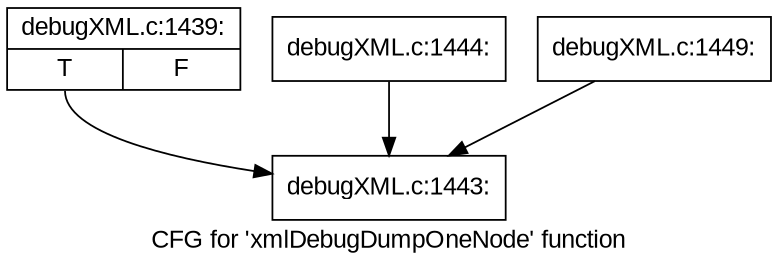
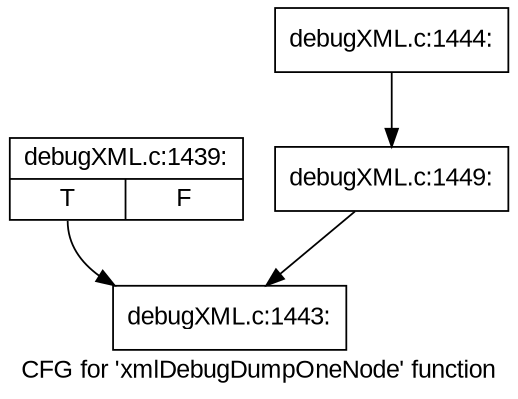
(389, 109) -> (392, 100)
